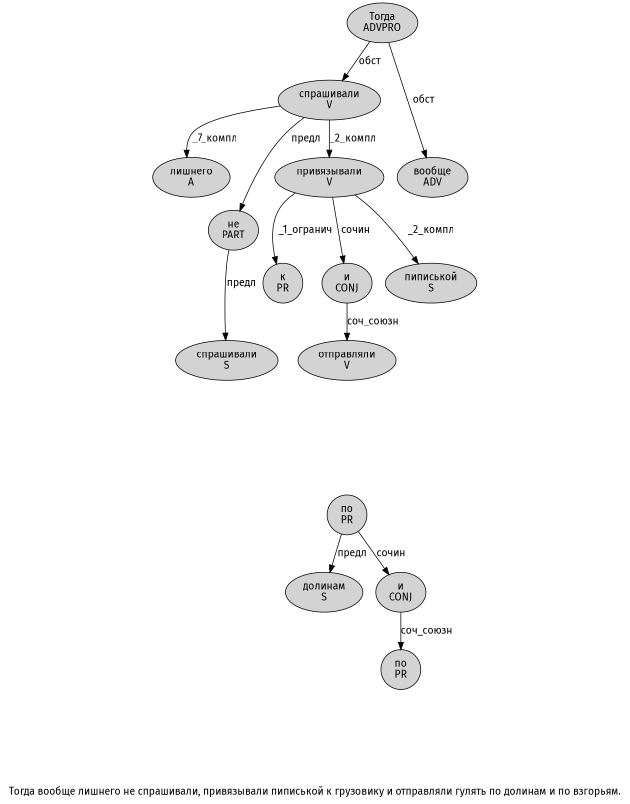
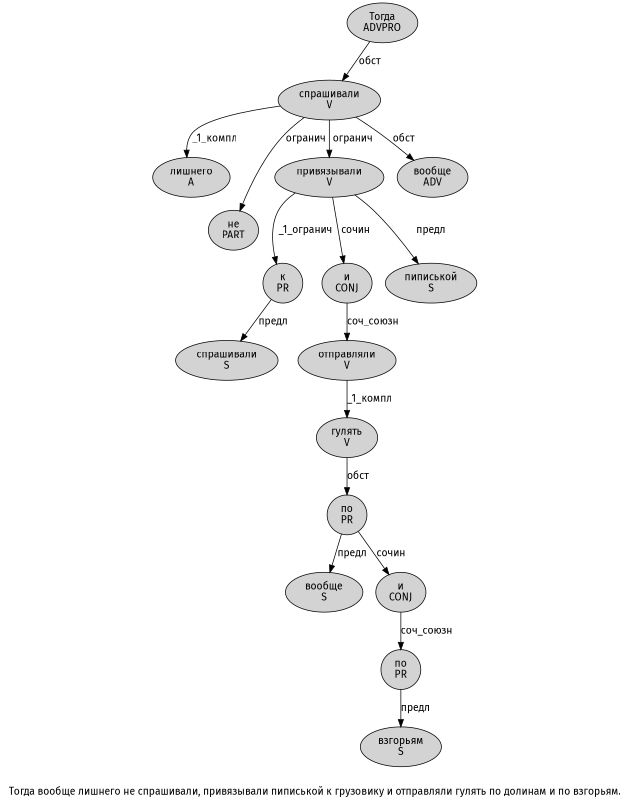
(406, 97) -> (382, 135)
(215, 139) -> (215, 139)
(306, 139) -> (306, 139)
(353, 139) -> (353, 139)
(431, 230) -> (431, 230)
(225, 291) -> (258, 317)
none -> (347, 438)
(324, 592) -> (324, 592)
none -> (401, 747)
